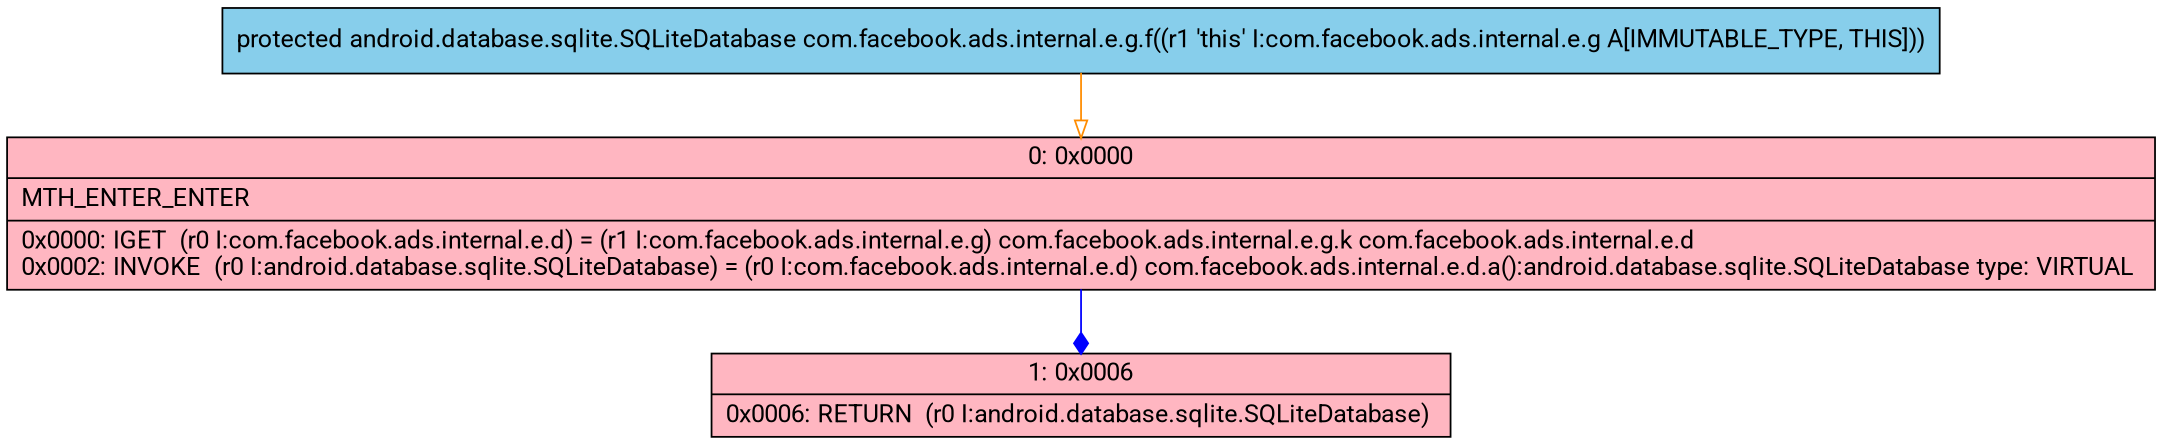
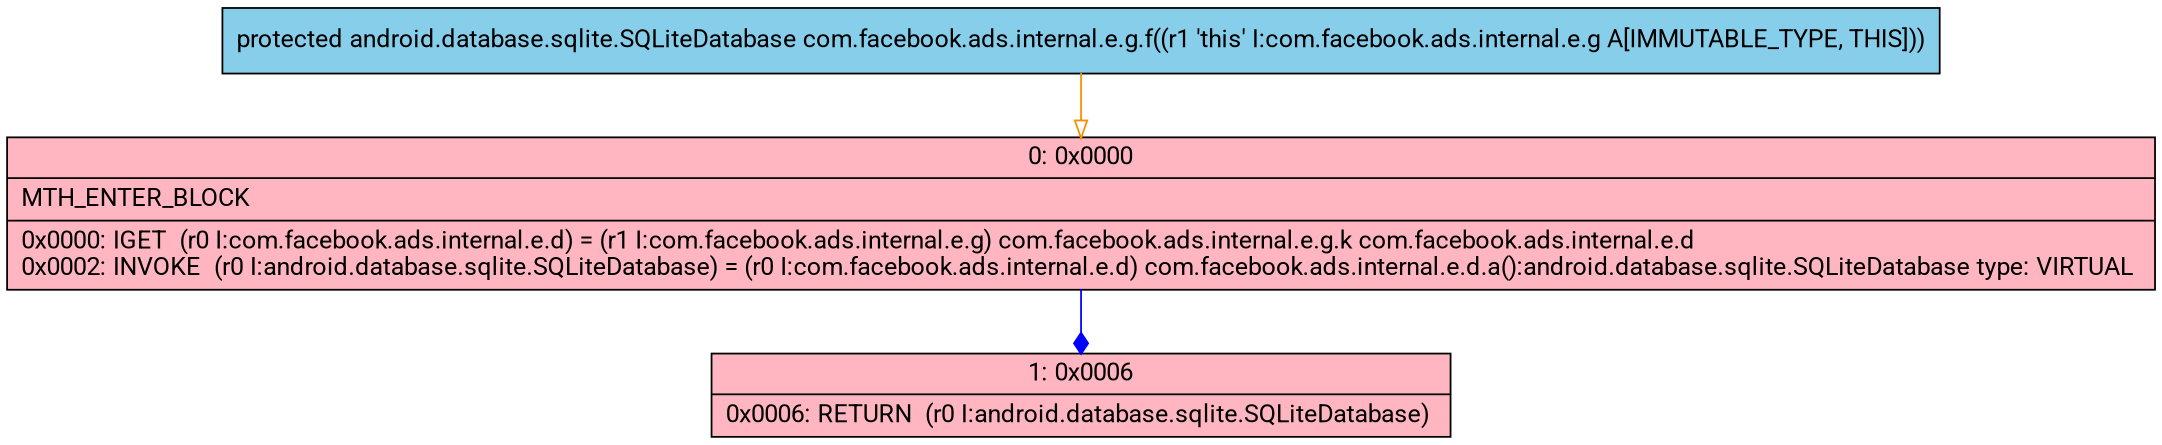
(136, 198) -> (136, 198)
